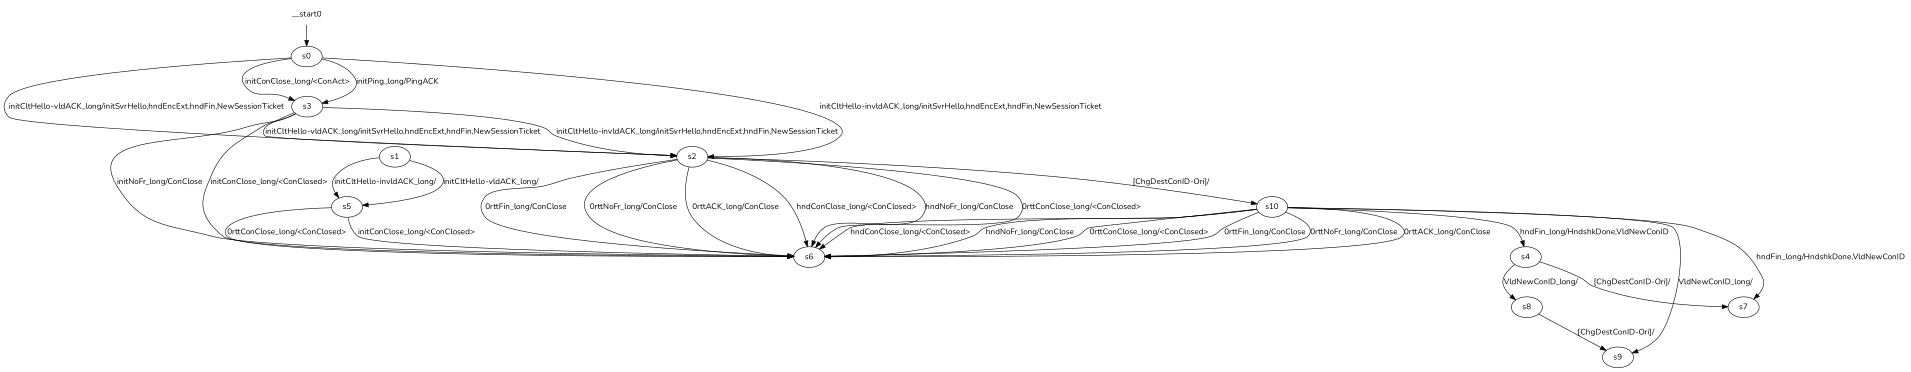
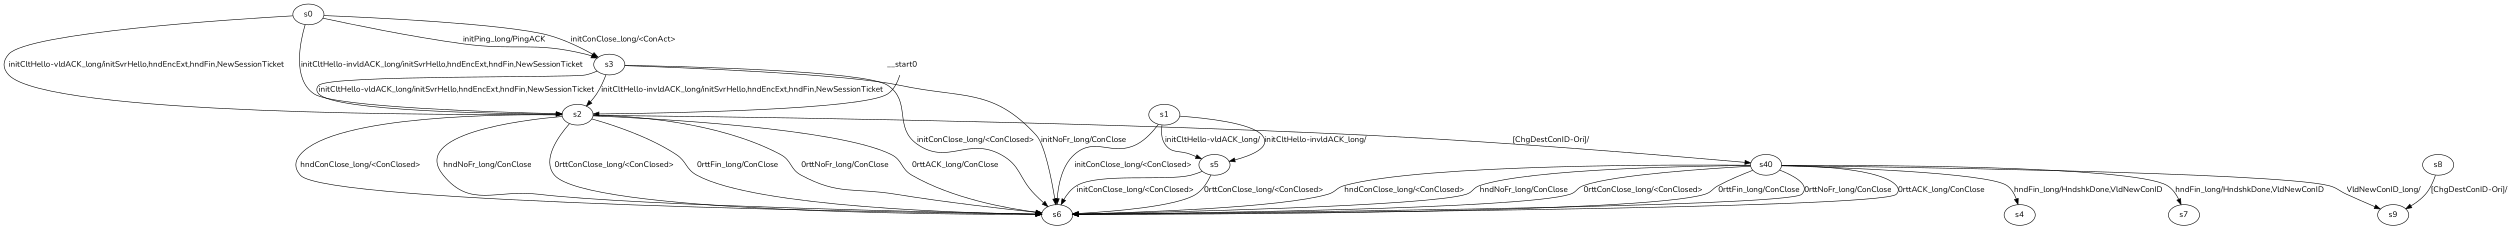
(307, 33) -> (755, 110)
none -> (1096, 147)
(1272, 207) -> (1766, 165)
(1503, 279) -> none
(1628, 296) -> none
